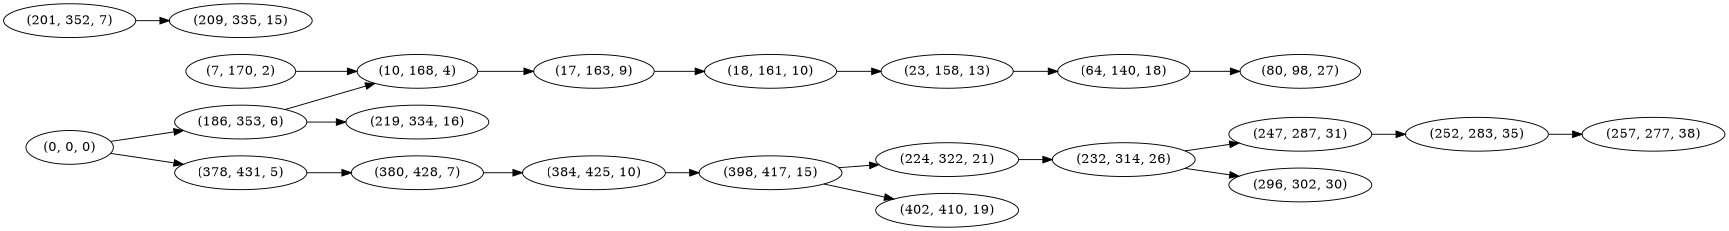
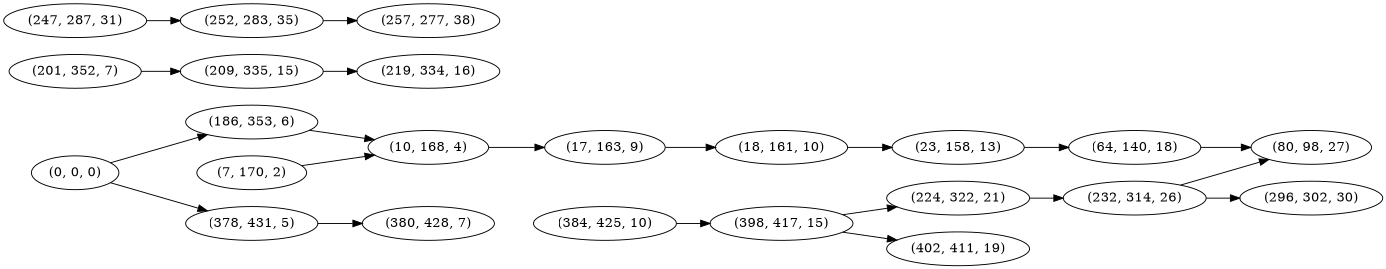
(322, 122) -> (335, 71)
(1207, 148) -> (1220, 174)
(498, 173) -> none
(947, 210) -> (958, 249)
